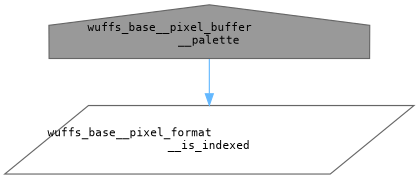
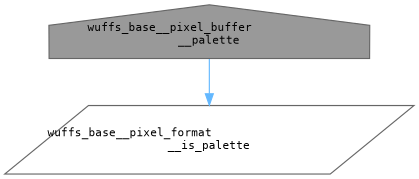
(209, 140) -> (209, 140)
